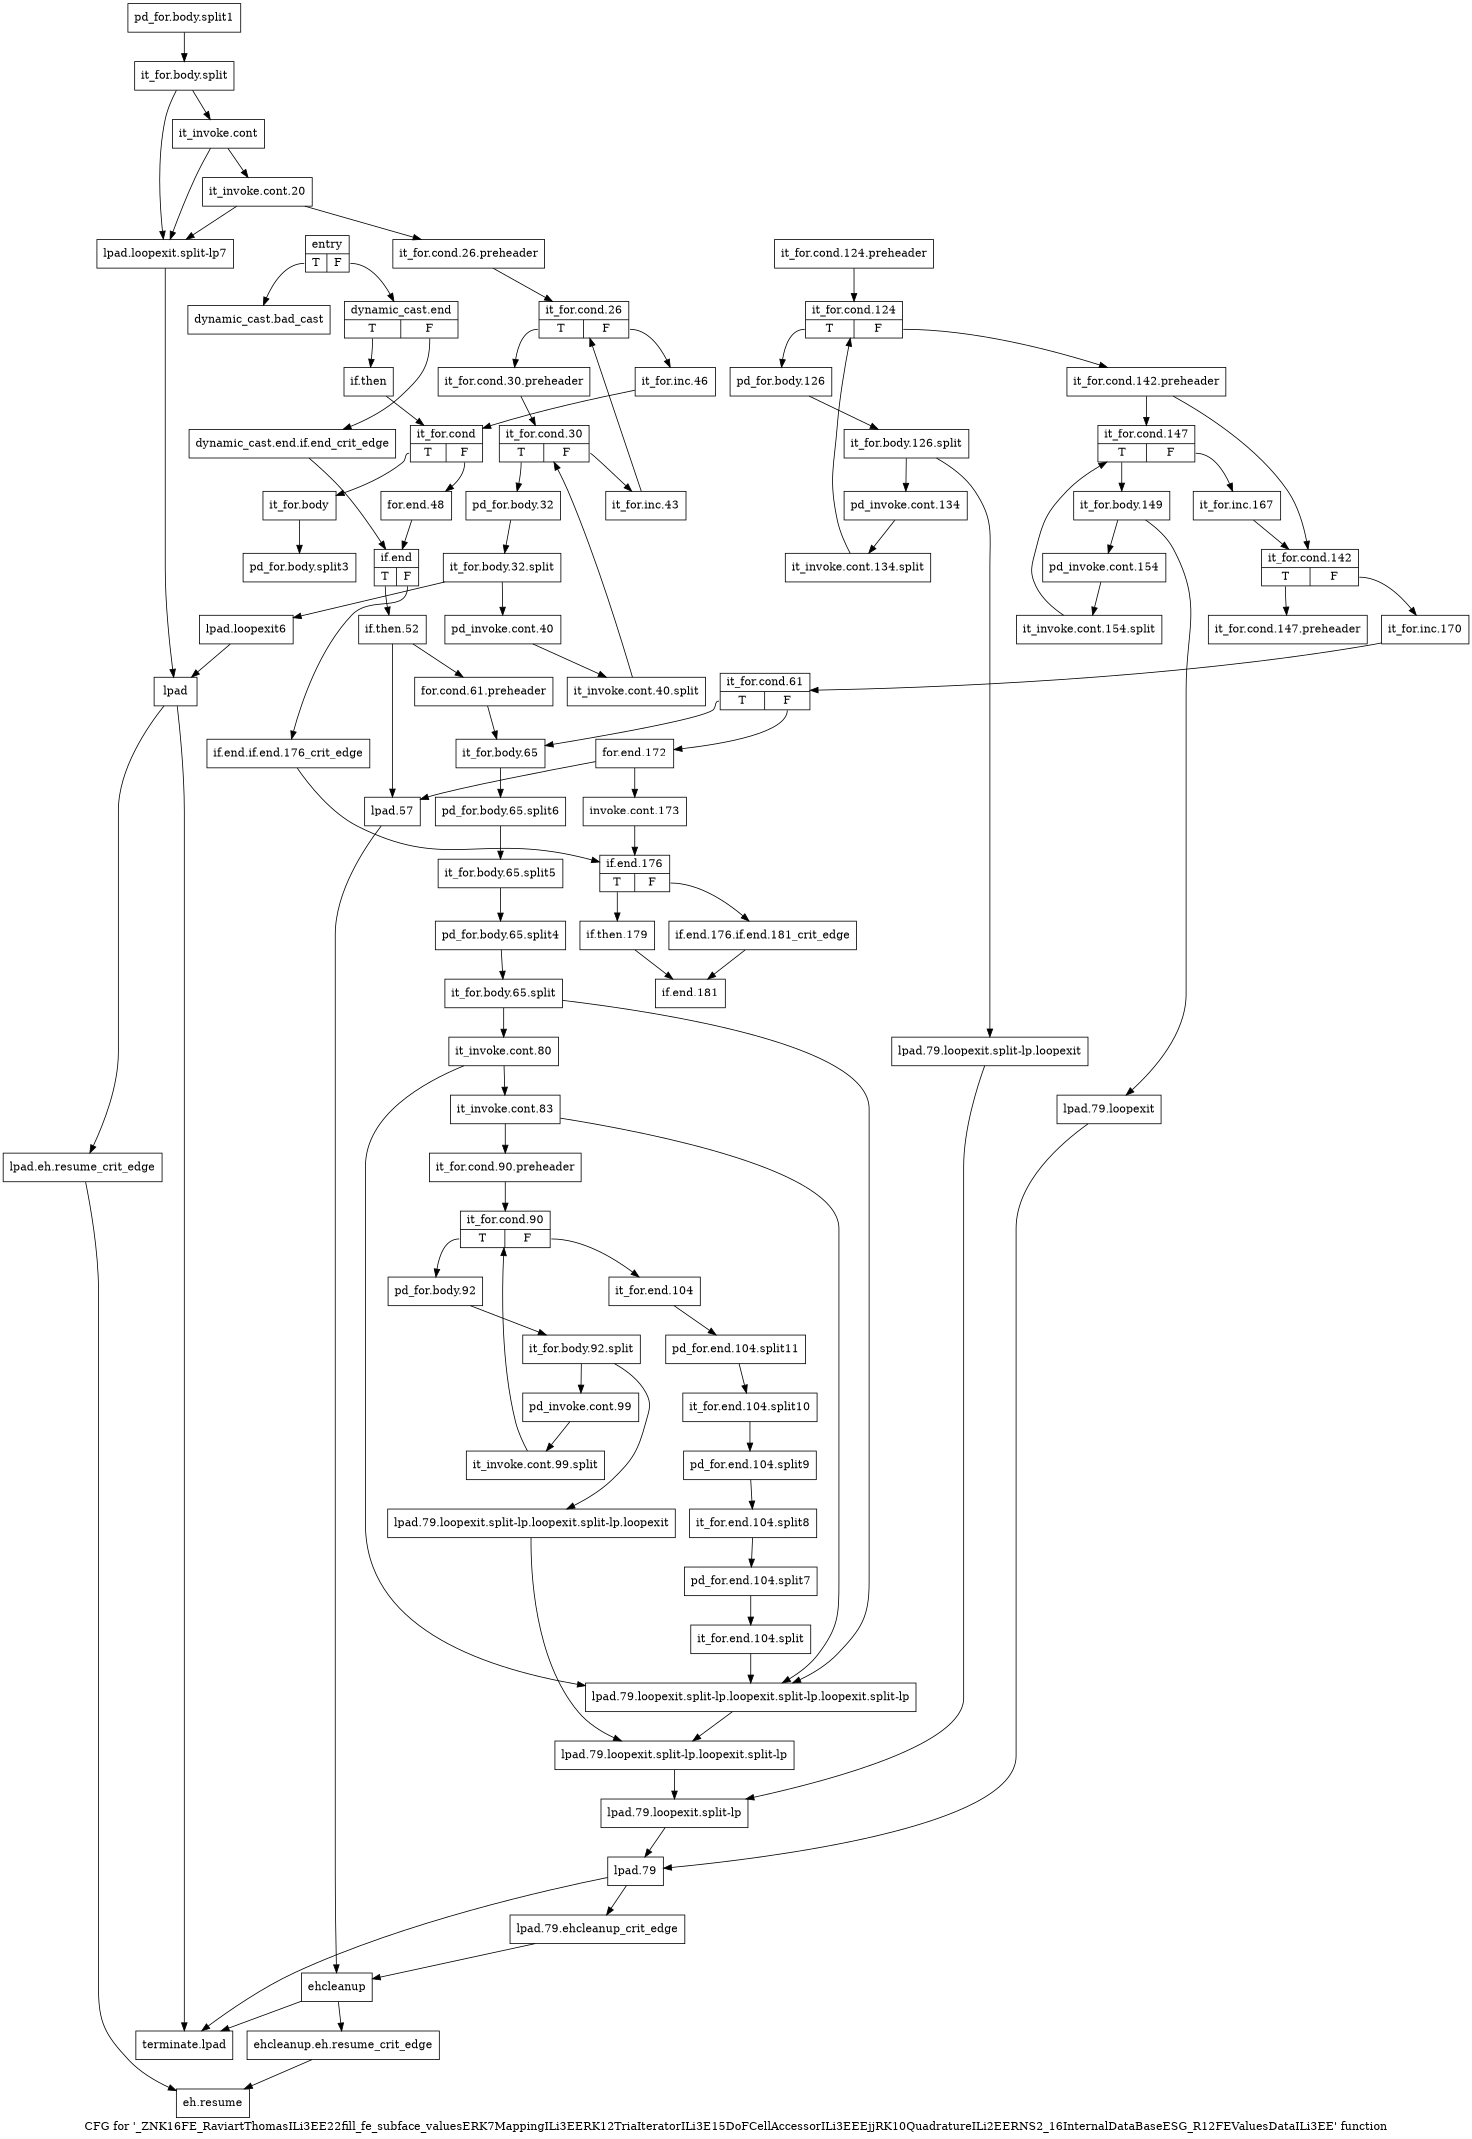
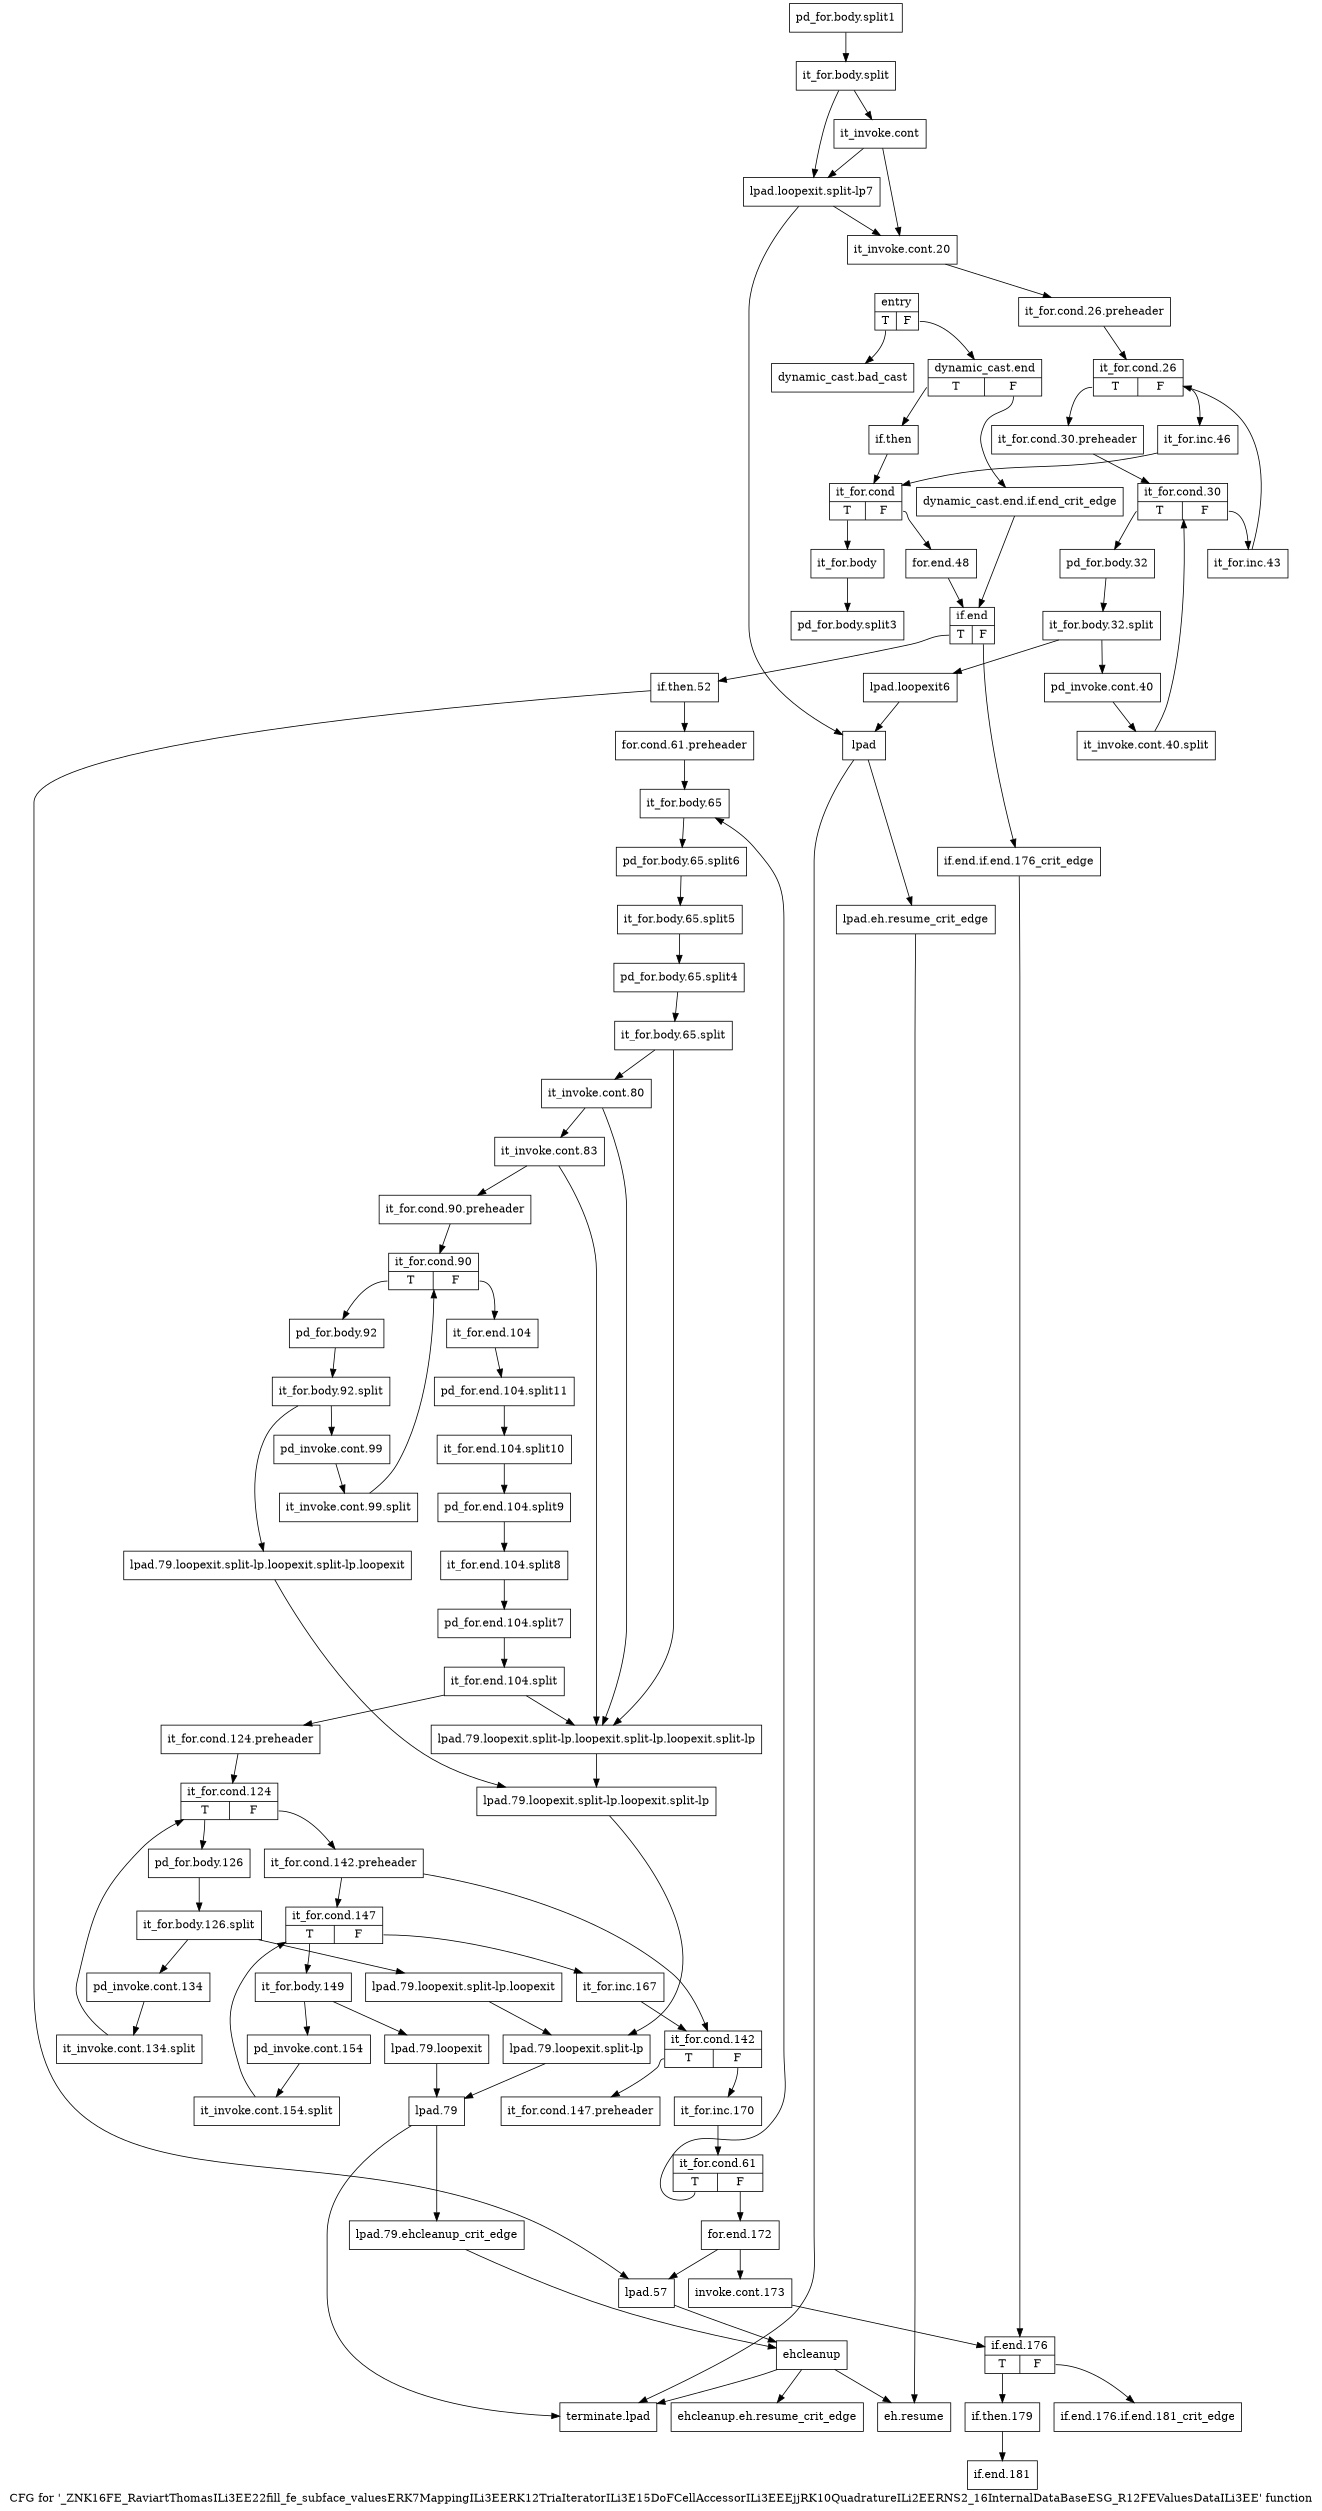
(215, 221) -> (853, 219)
(730, 962) -> none
none -> (378, 1709)
(282, 2073) -> (859, 2384)
